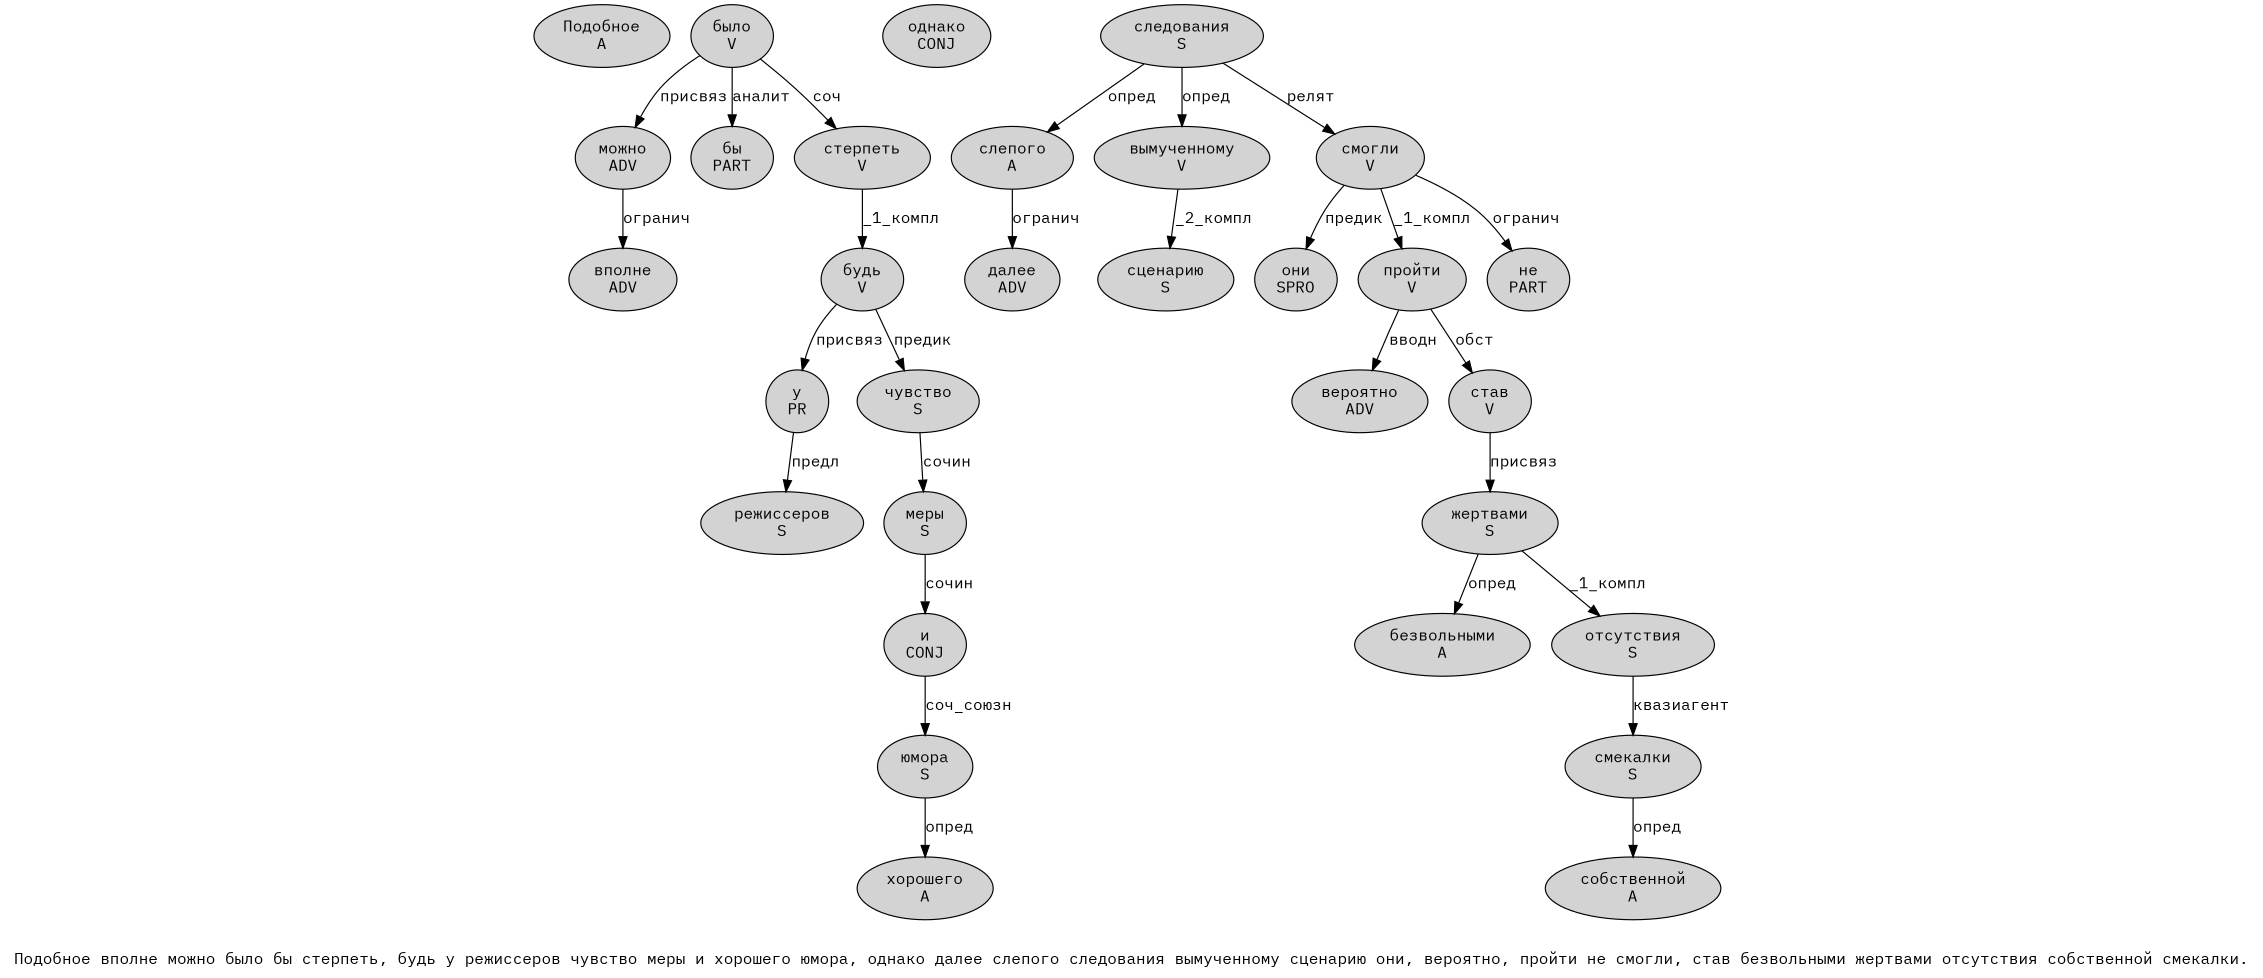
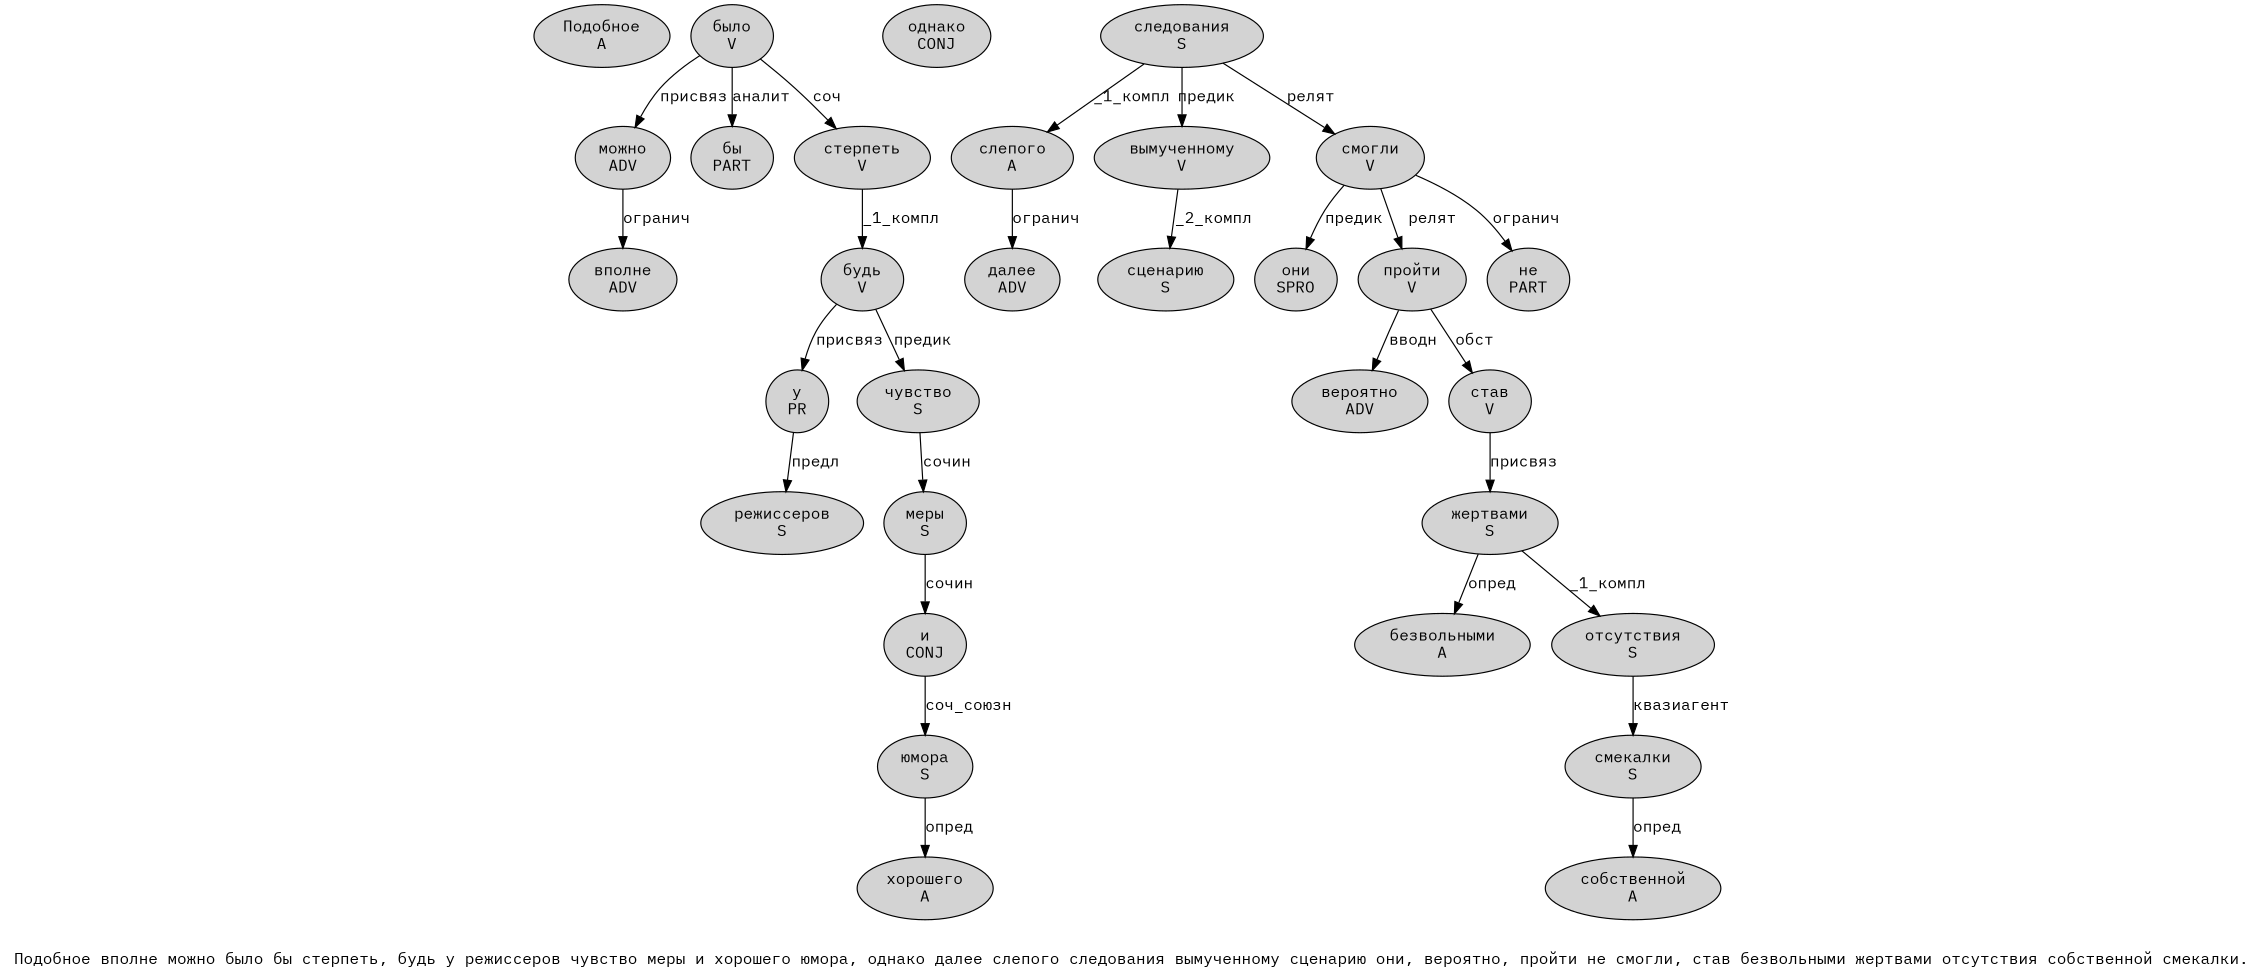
(1132, 97) -> (1132, 97)
(1206, 97) -> (1206, 97)
(1433, 219) -> (1433, 219)
